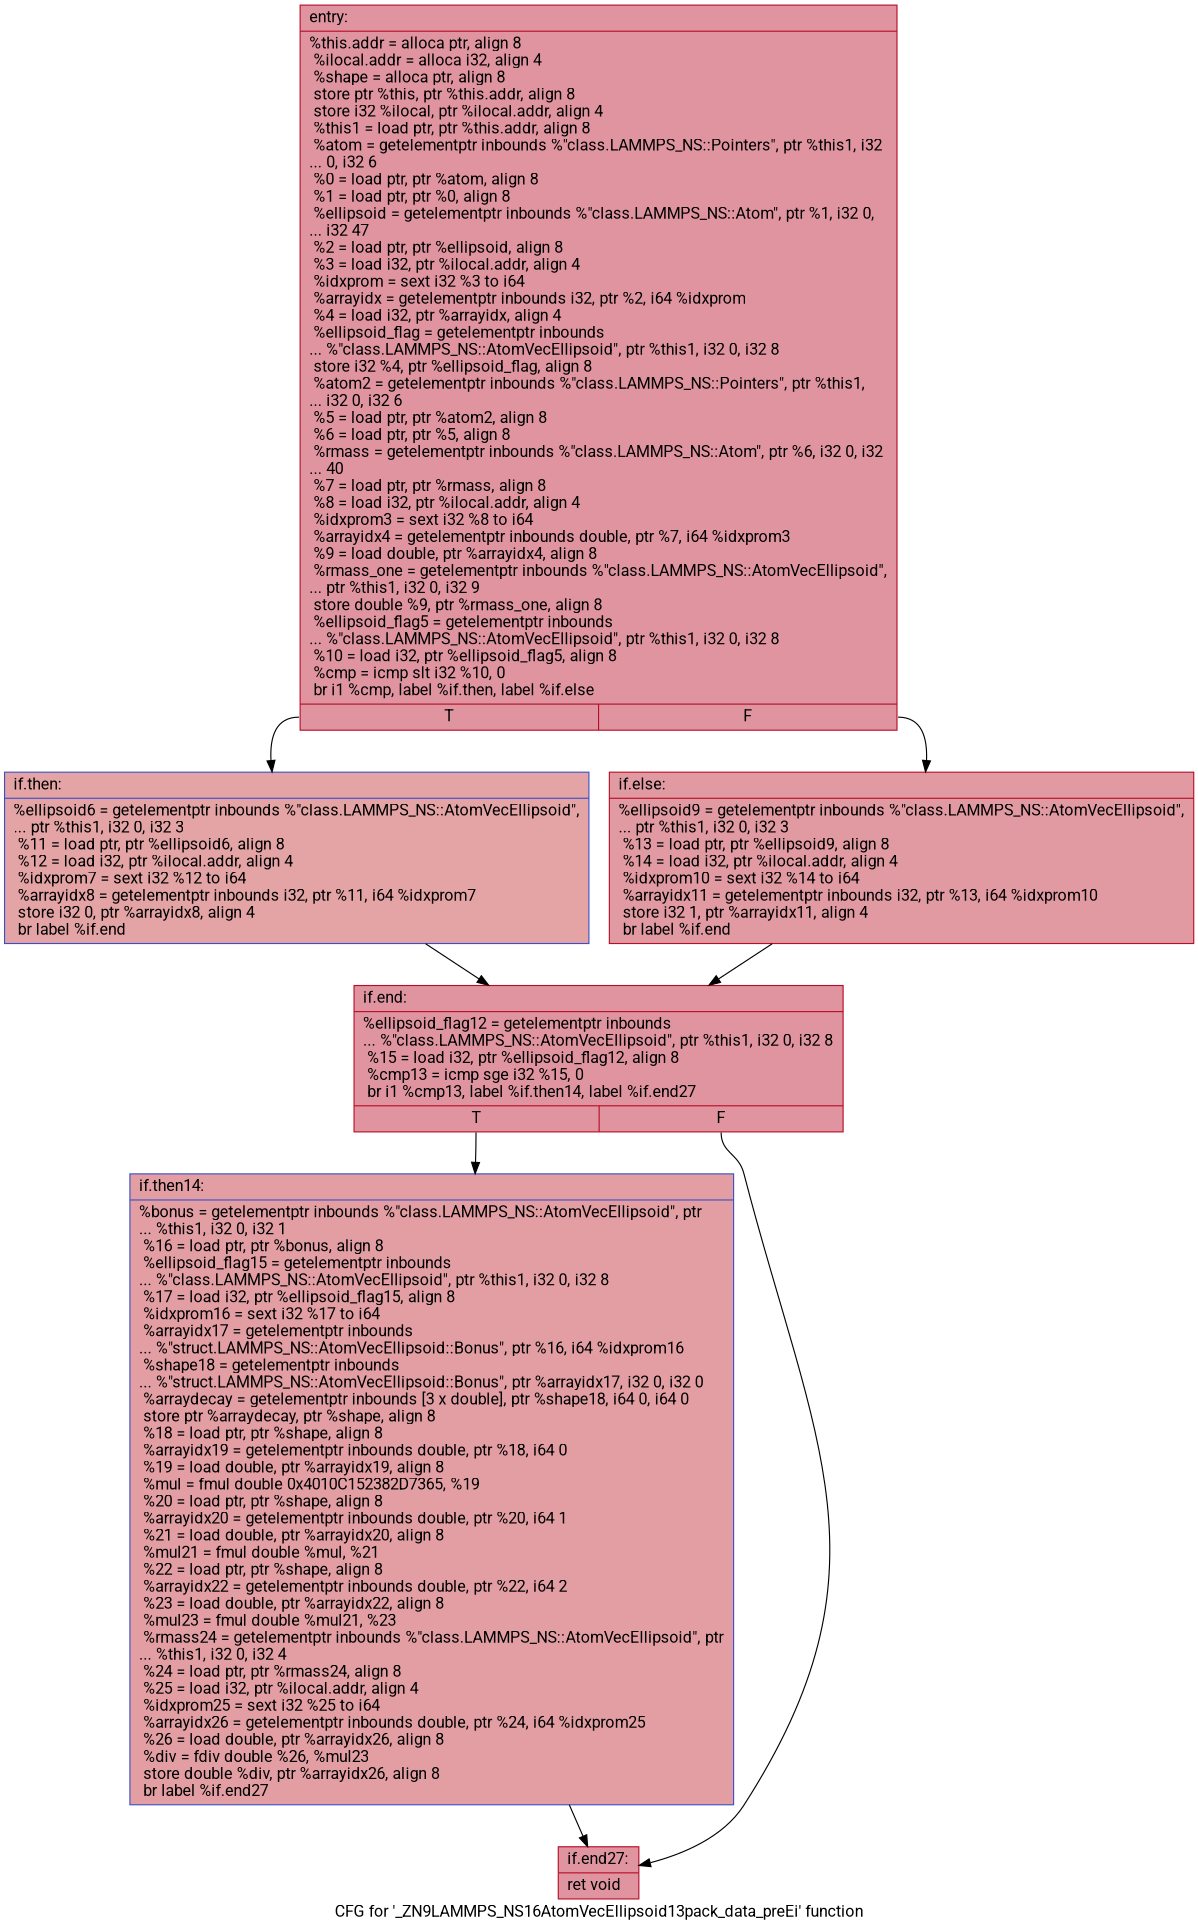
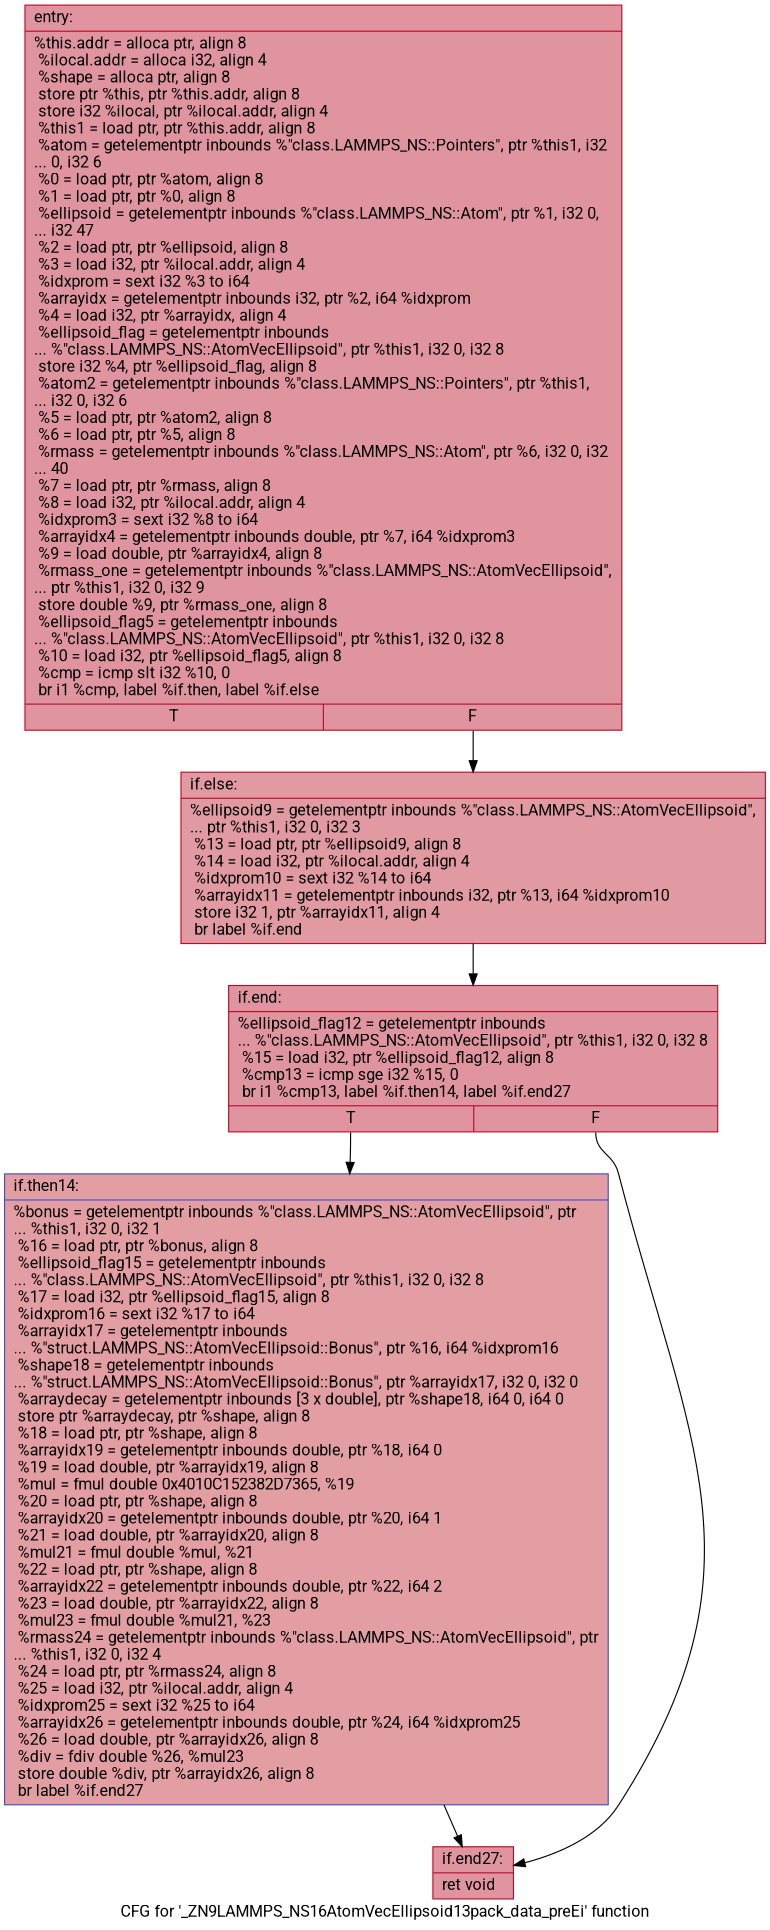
(297, 858) -> none
